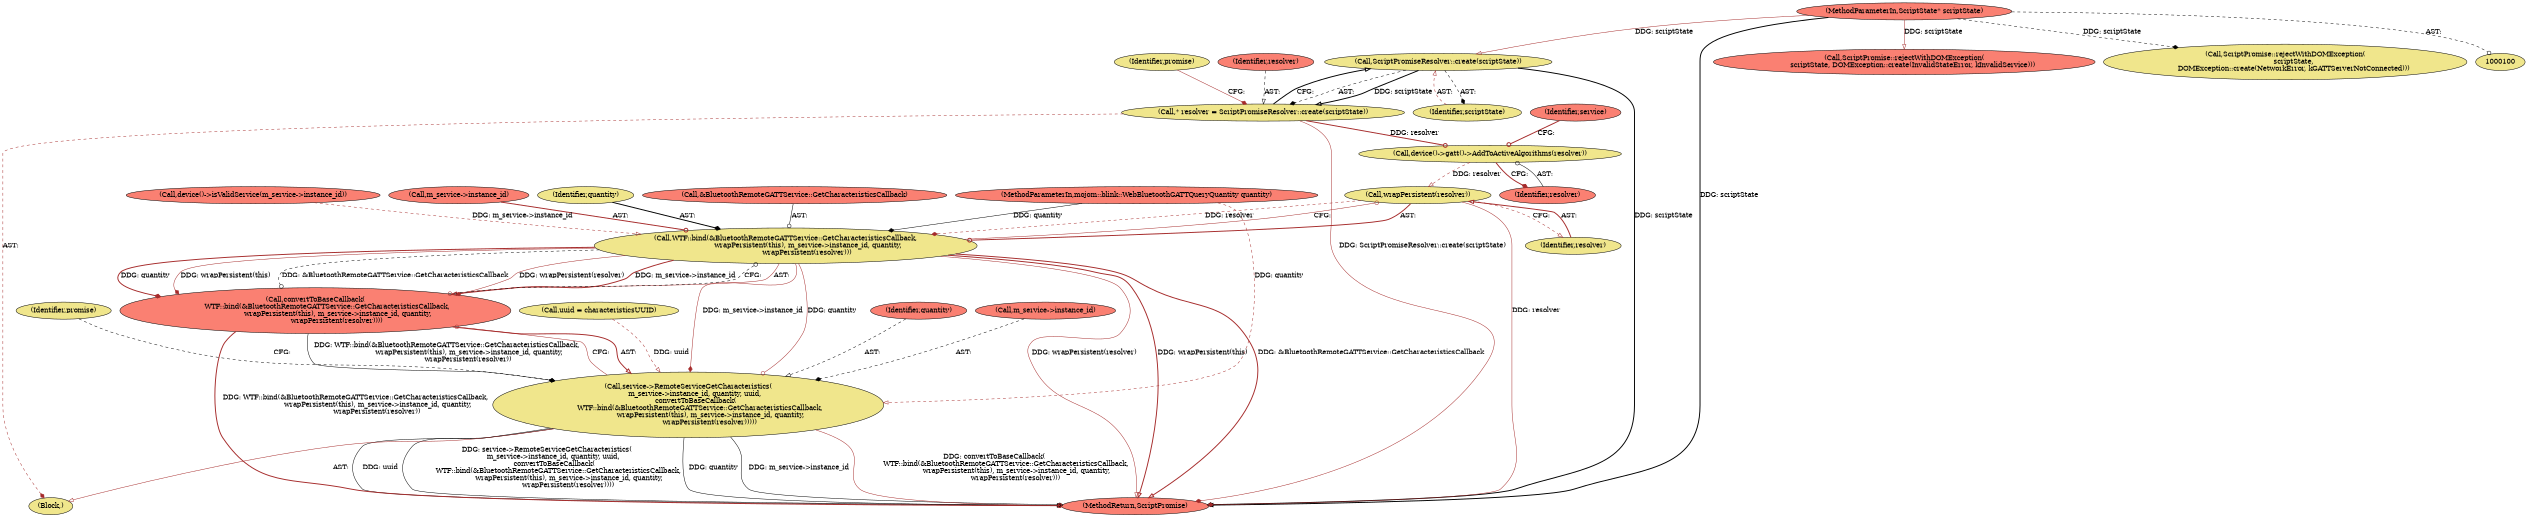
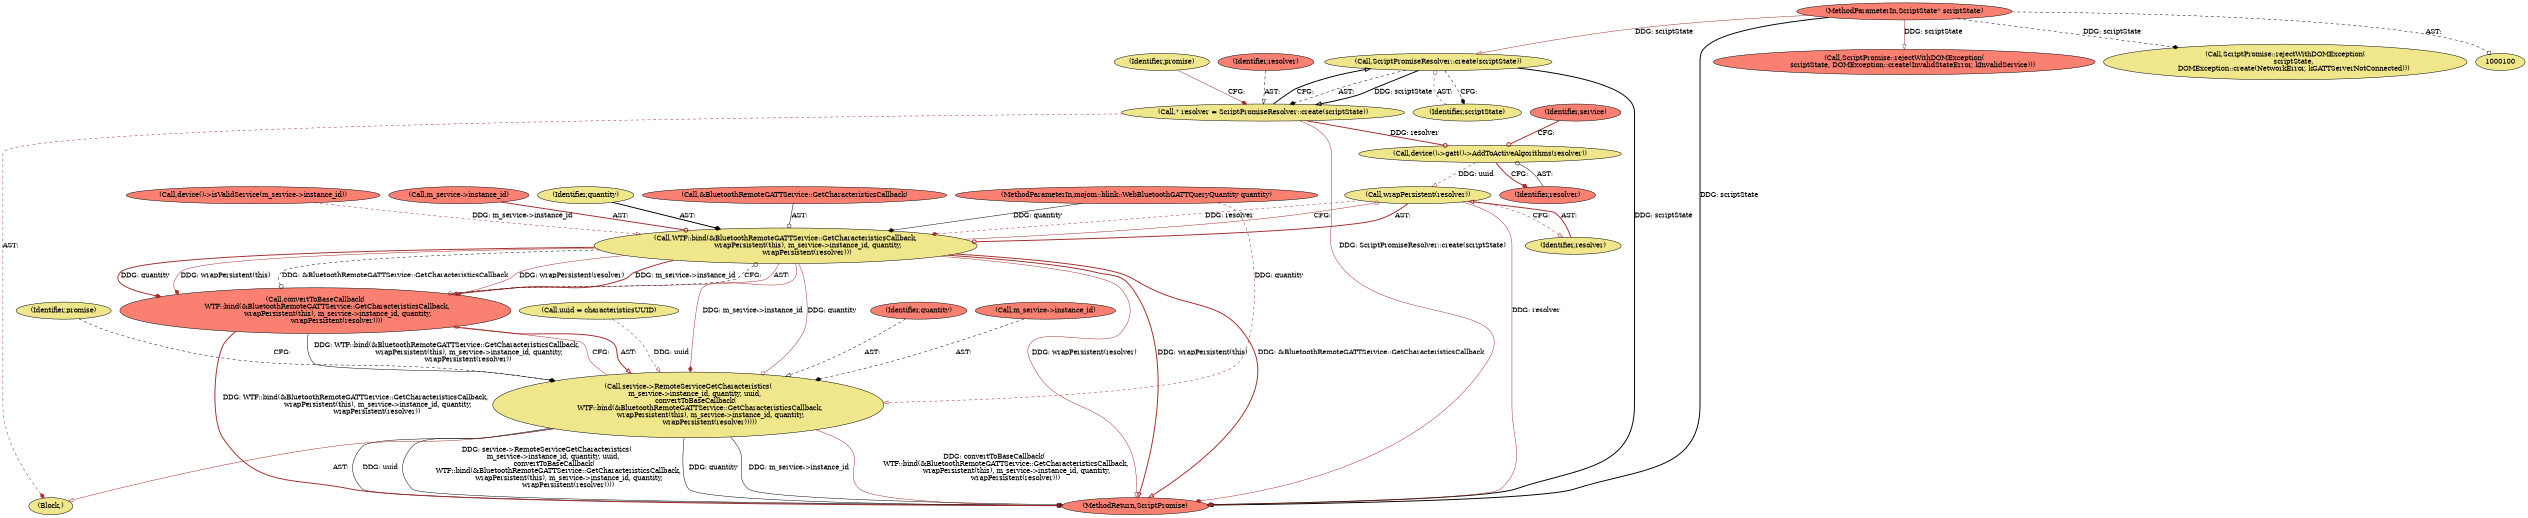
(1435, 92) -> (1435, 92)
(1469, 92) -> (1470, 92)
(1477, 175) -> (1476, 175)
